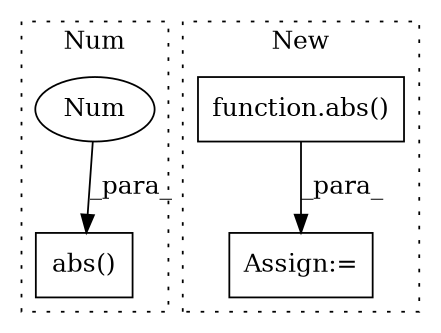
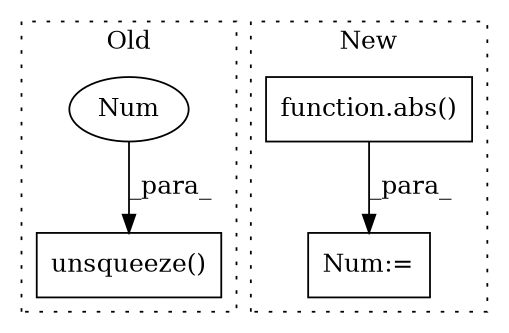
(95, 42) -> (129, 42)
(84, 265) -> (129, 265)
(301, 265) -> (369, 265)
